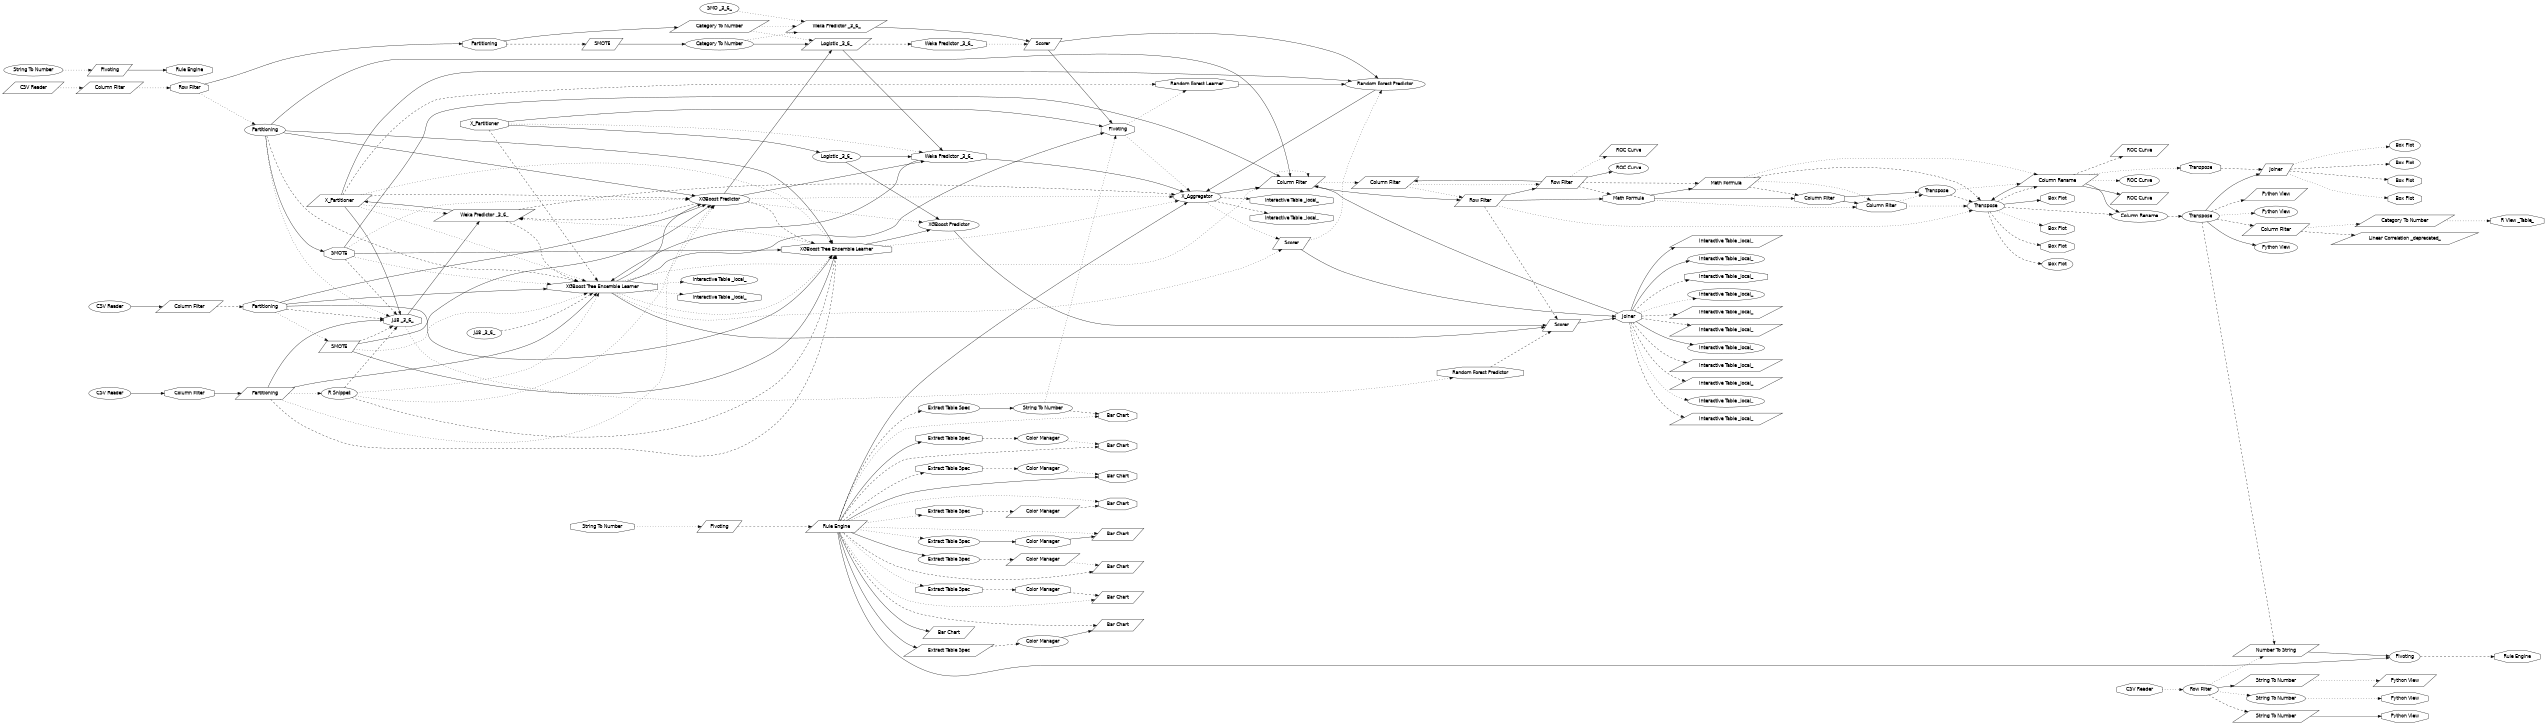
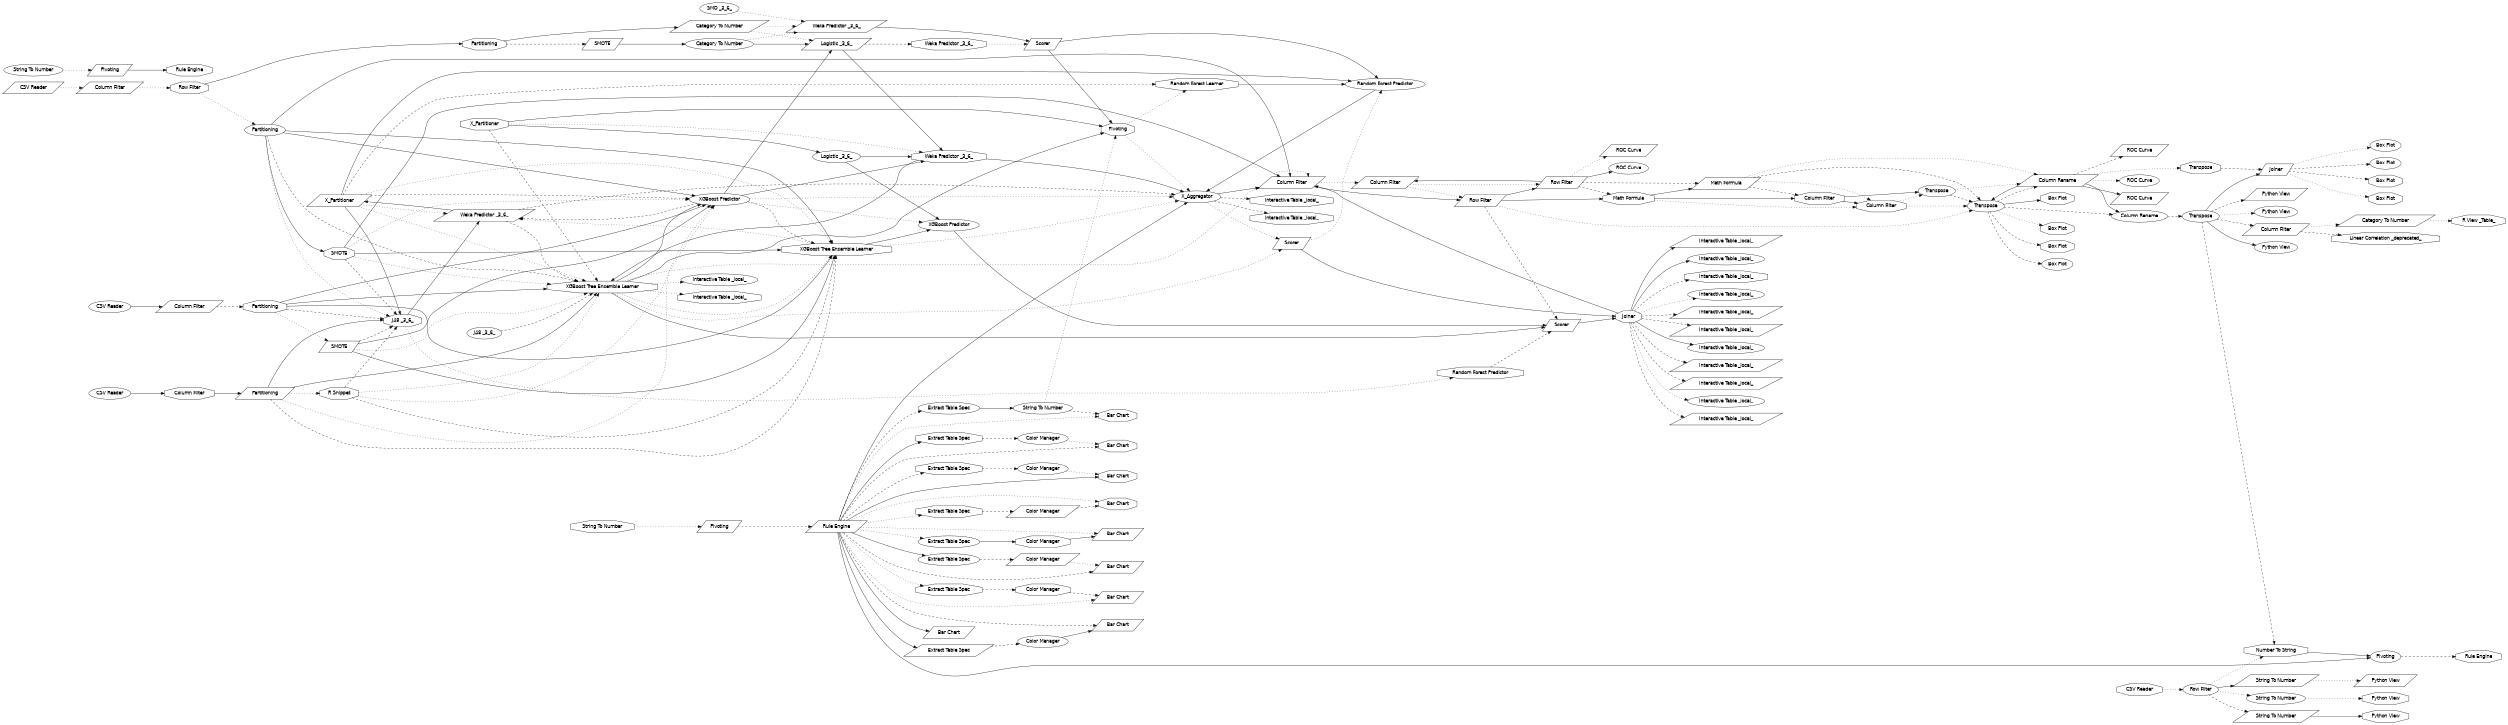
(2405, 239) -> (2386, 239)
(339, 393) -> (339, 393)
(2276, 650) -> (2276, 650)
